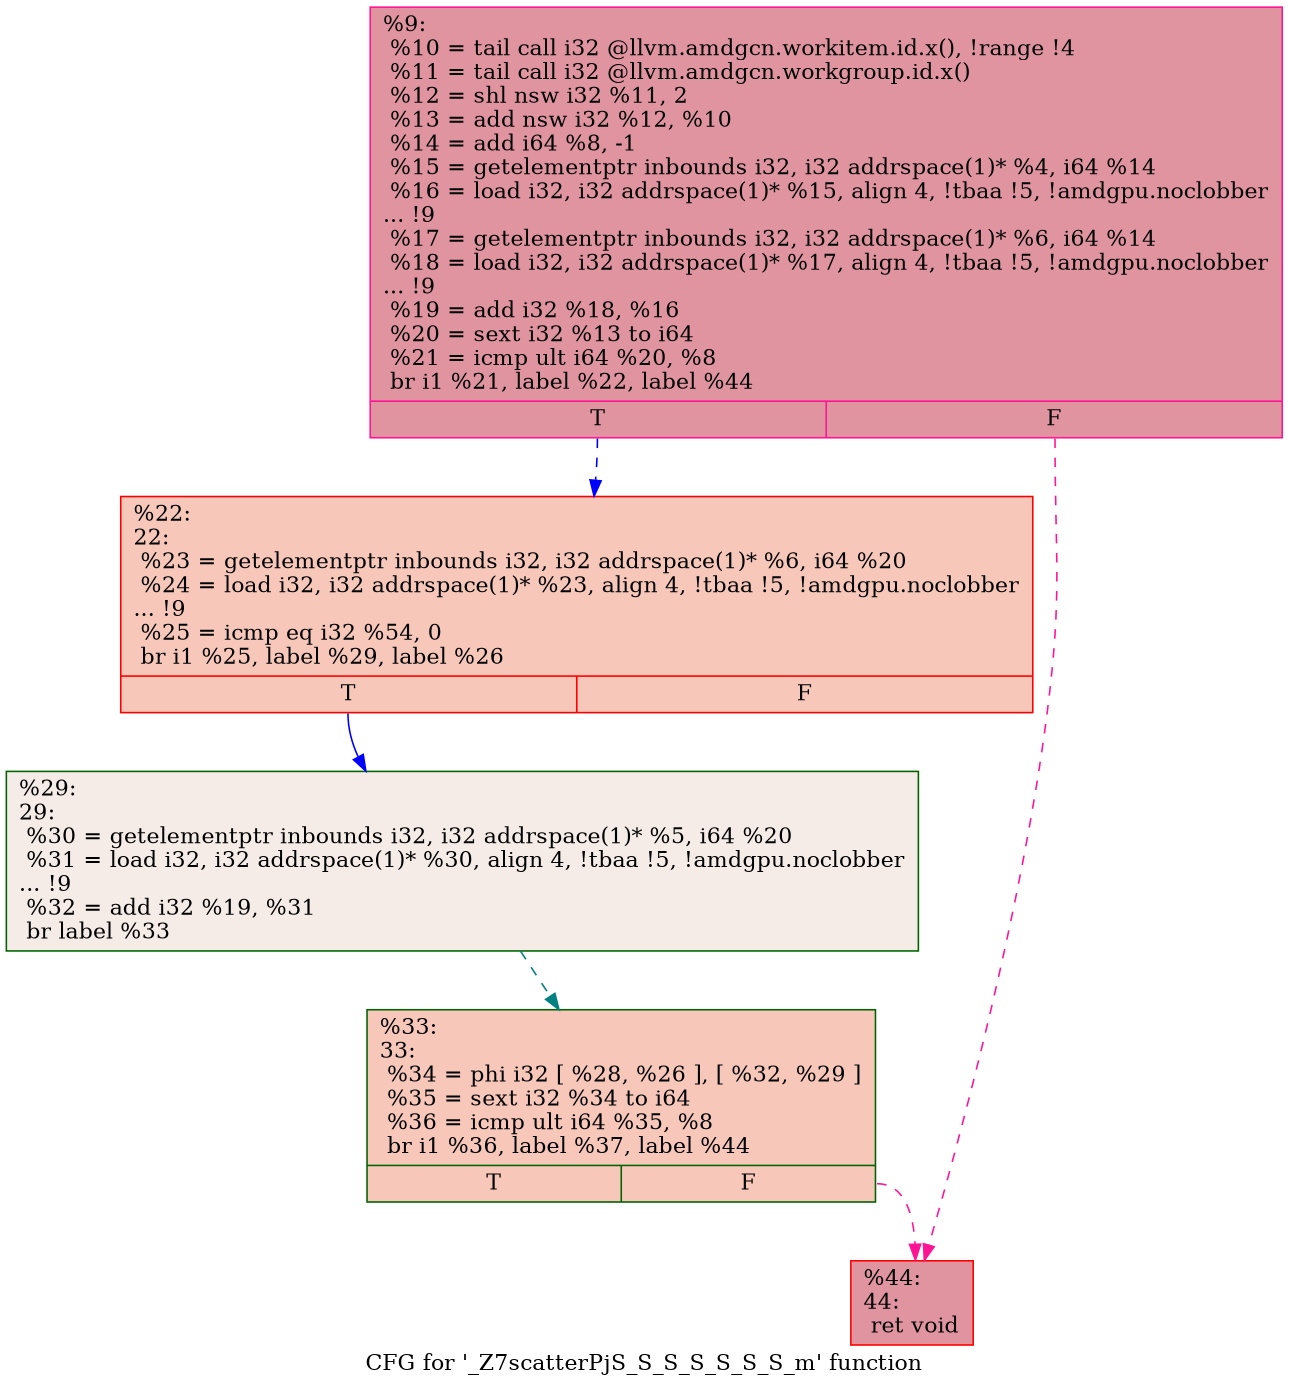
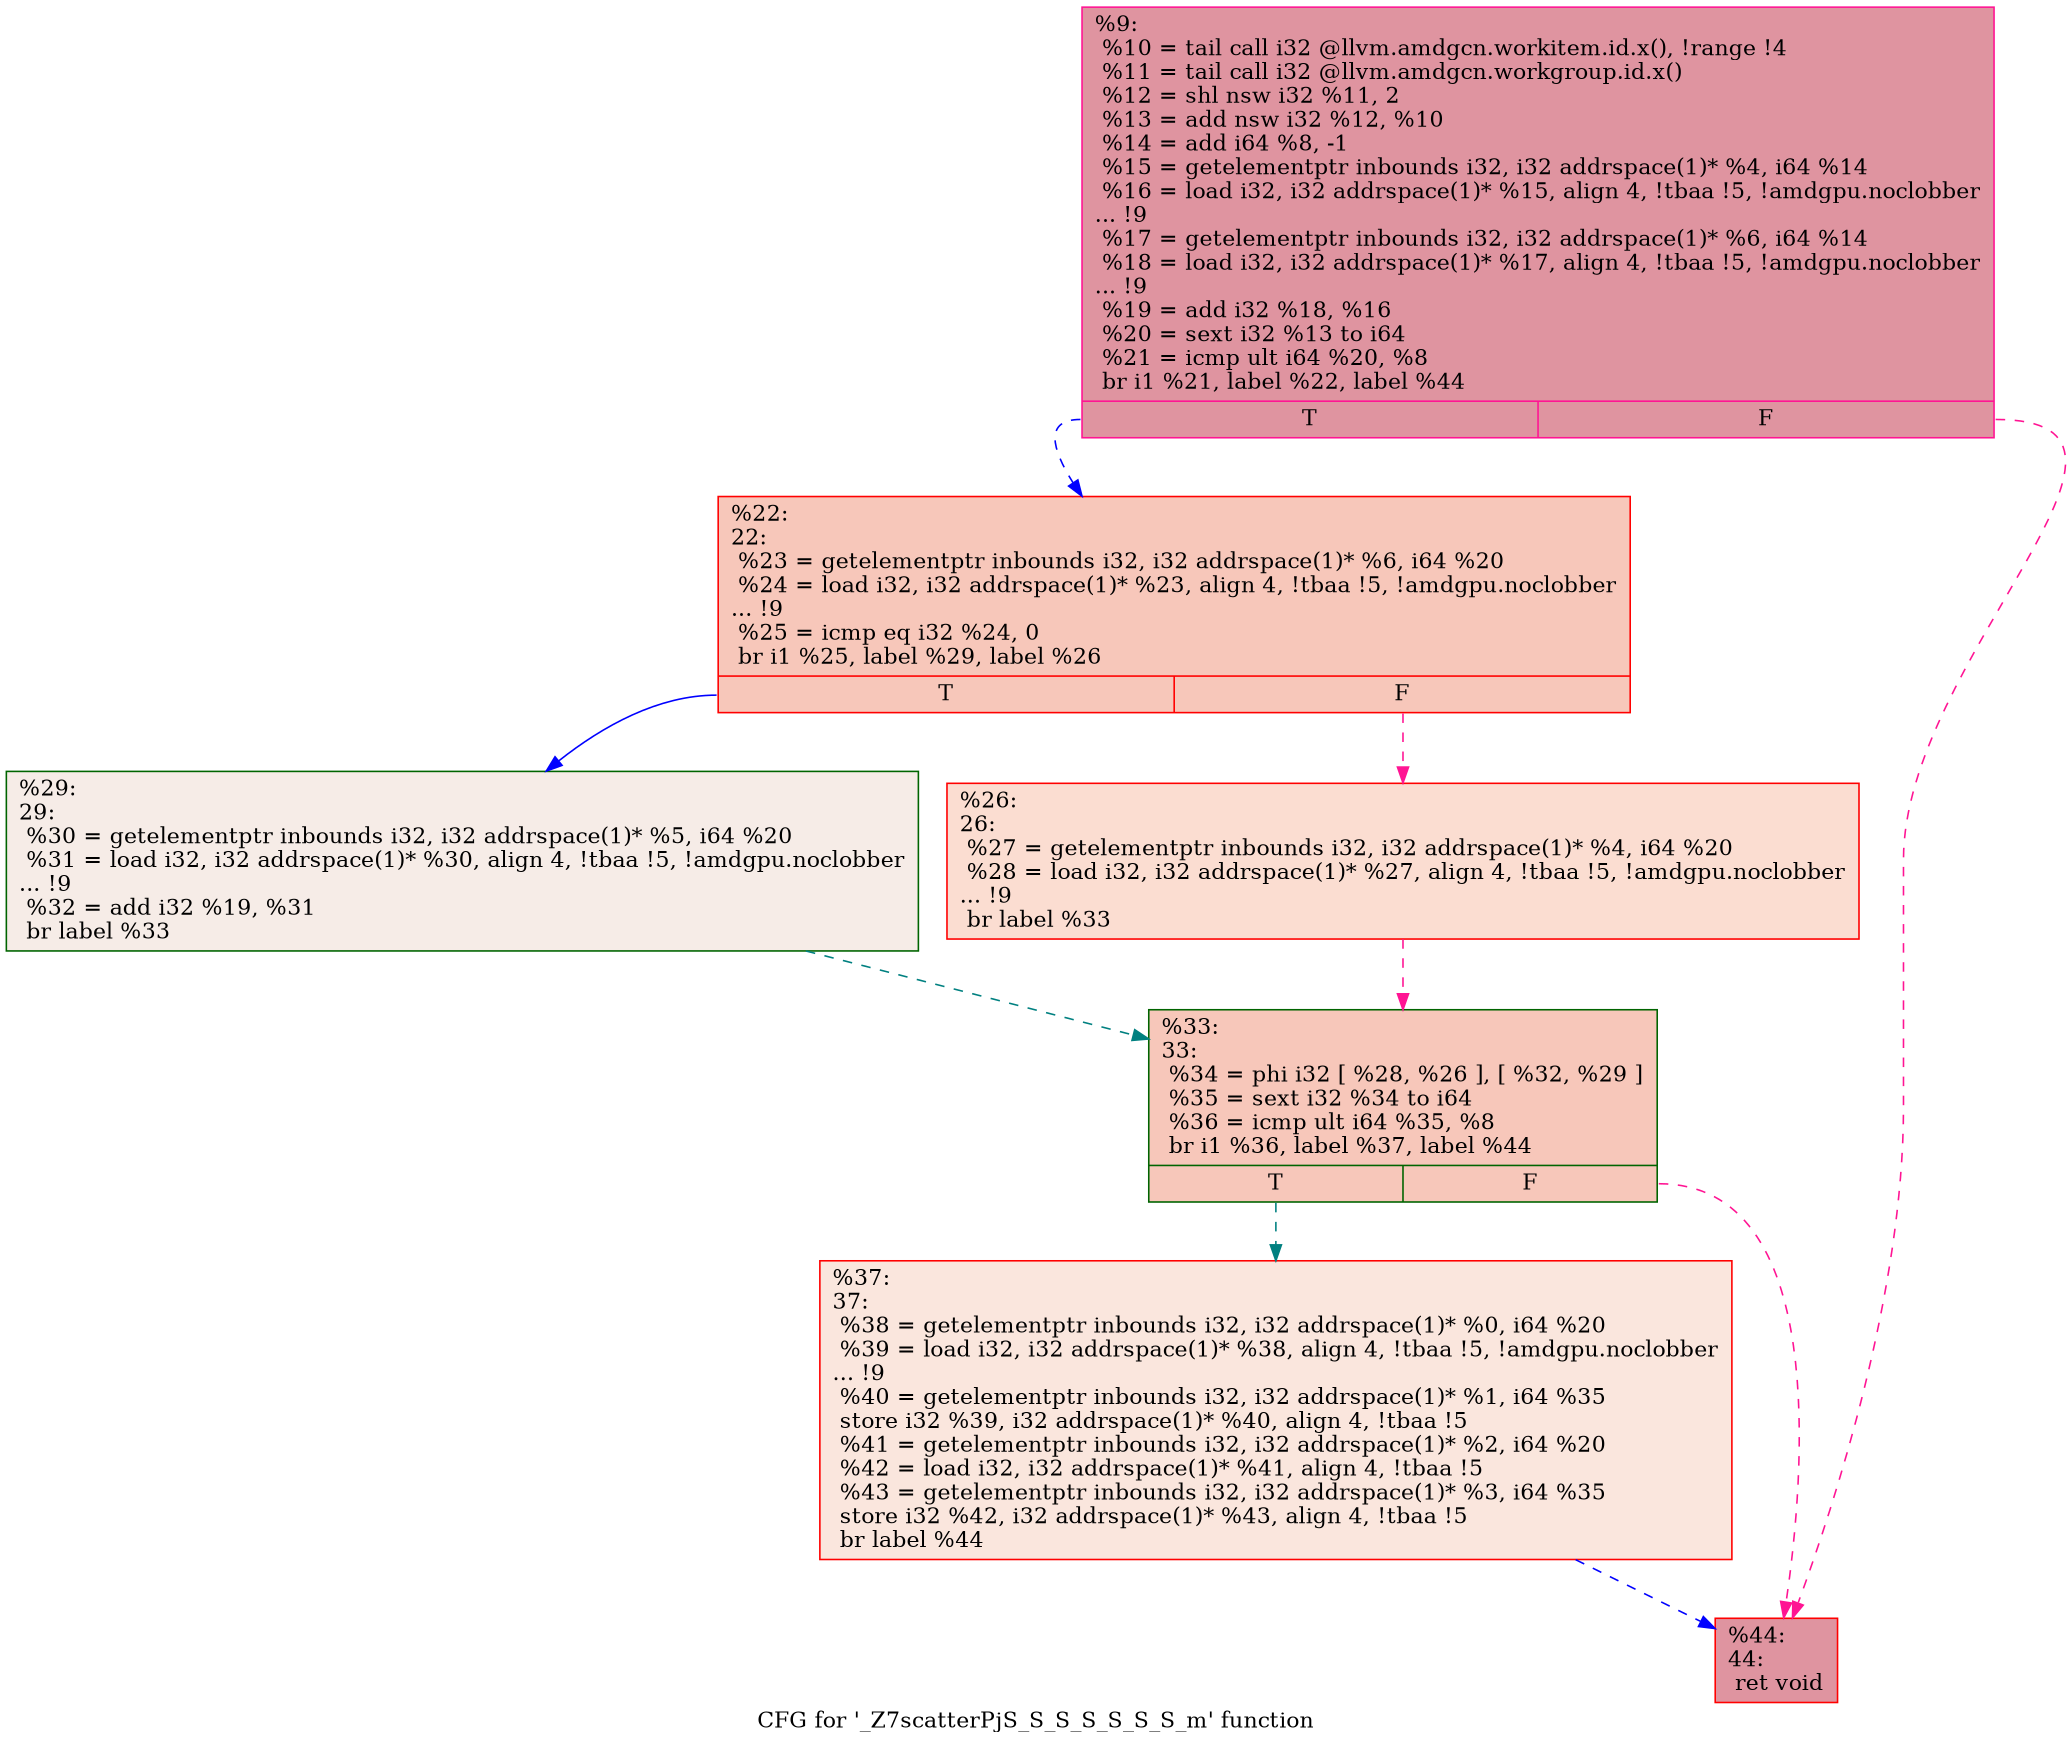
(288, 633) -> (886, 633)
none -> (1403, 861)
none -> (1276, 1410)
